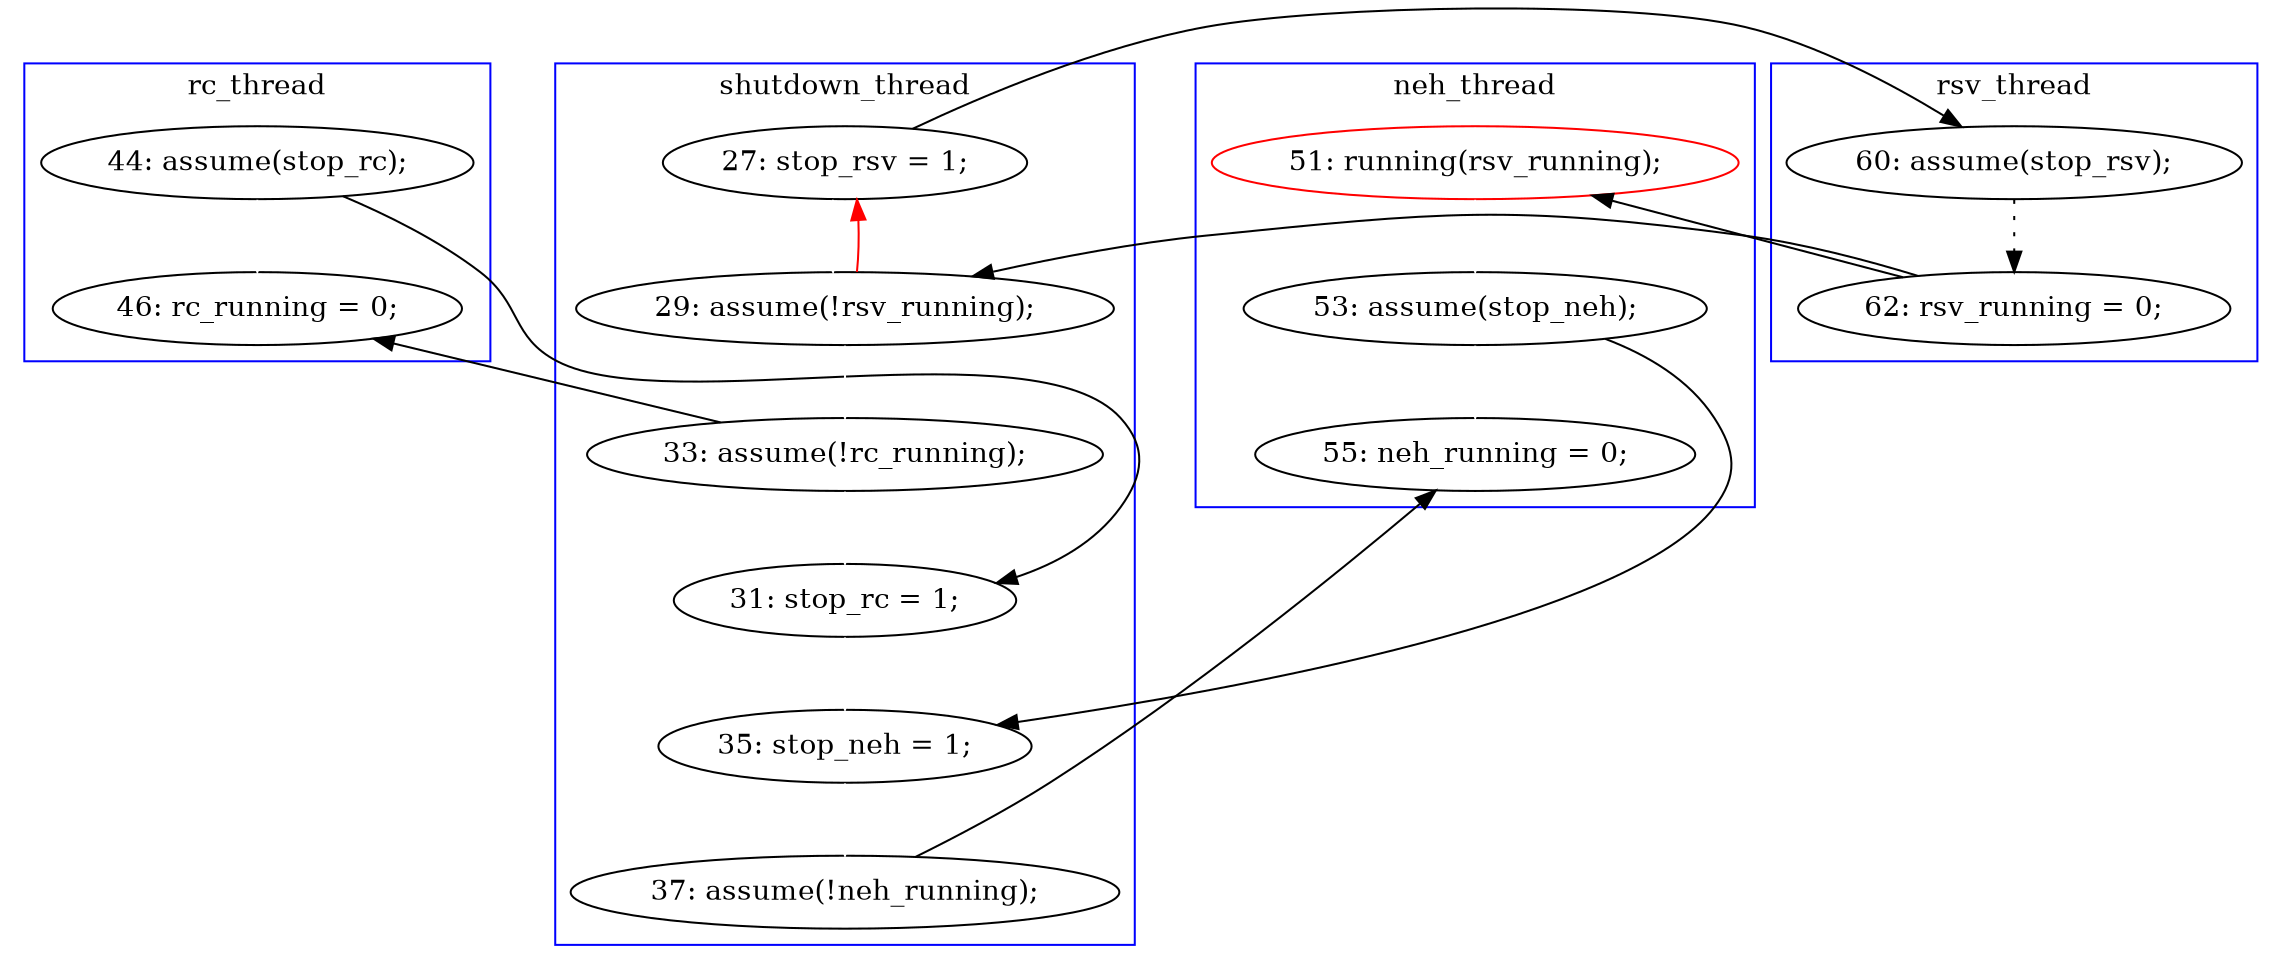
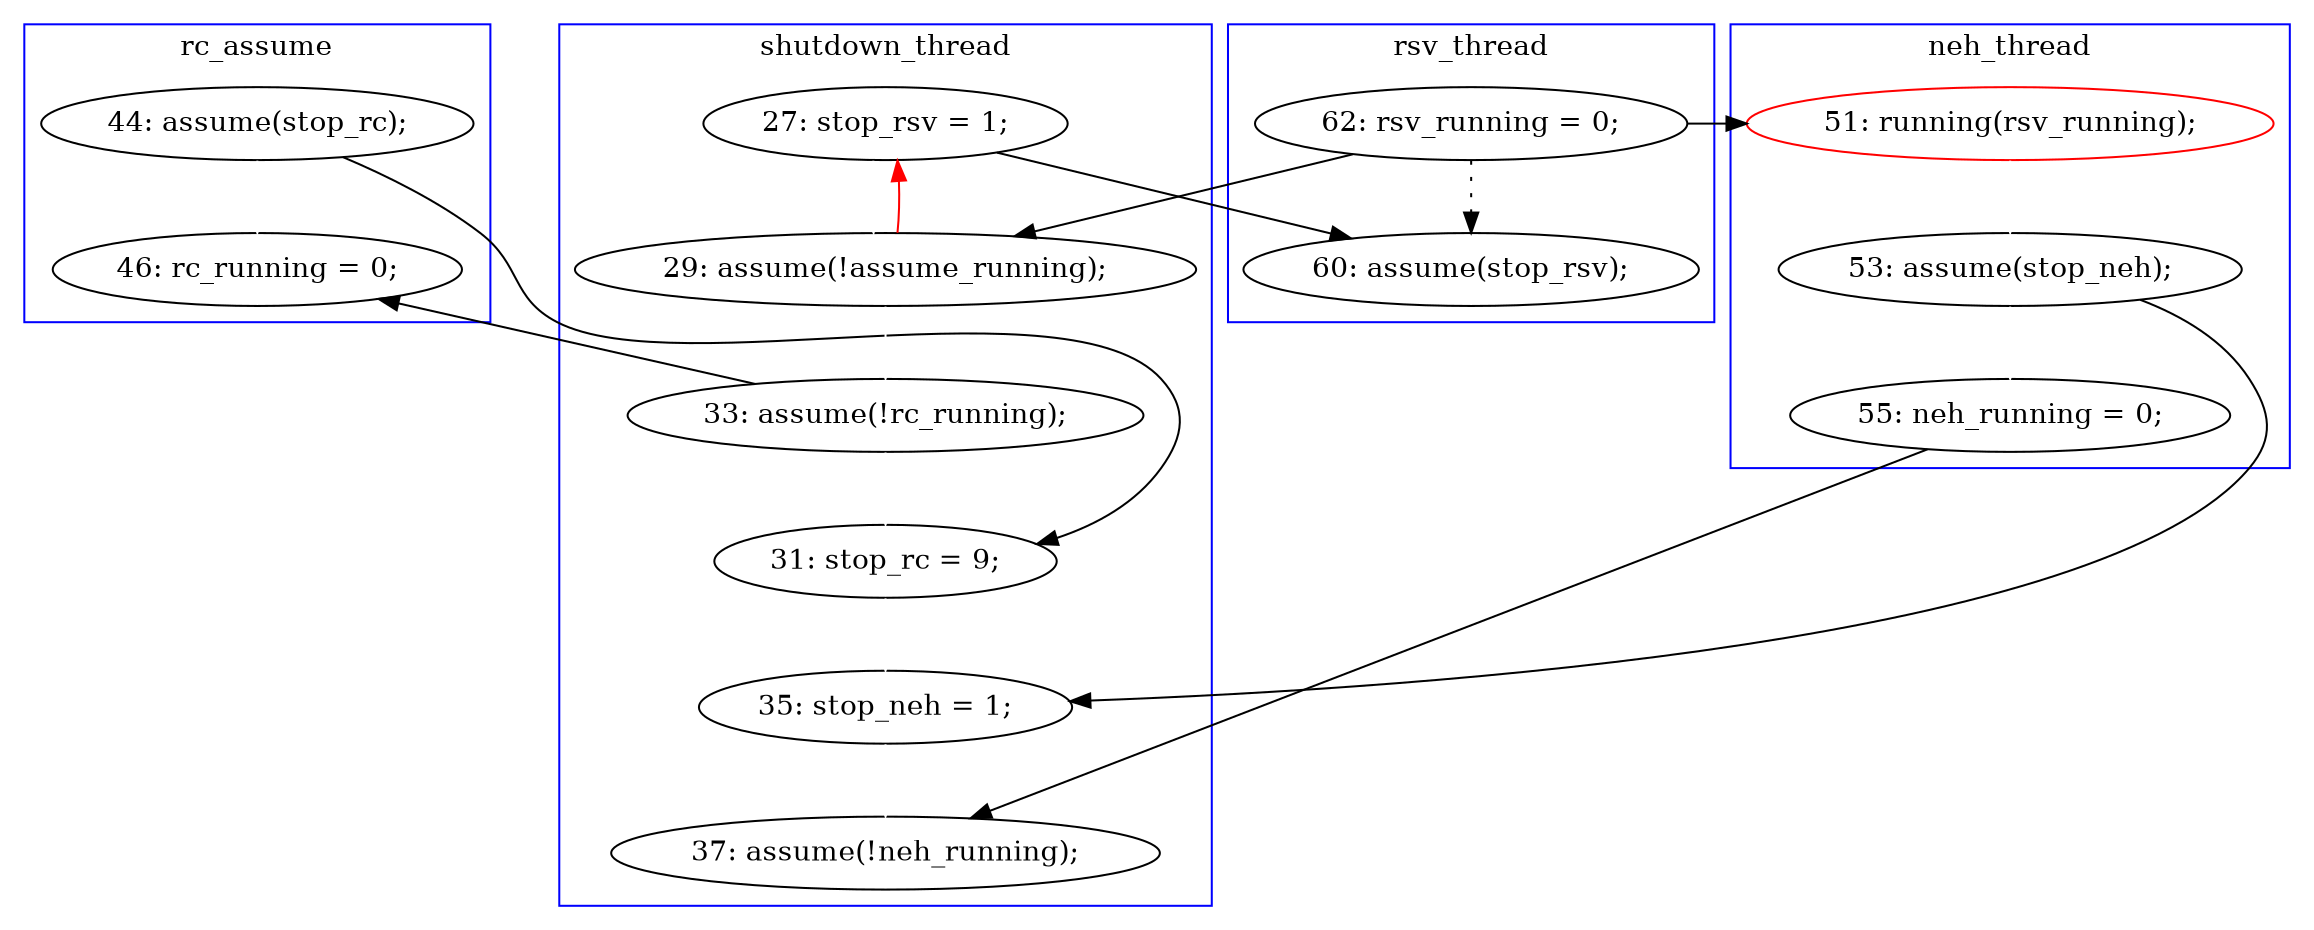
(257, 87) -> (257, 48)
(2014, 226) -> (1471, 187)
(845, 309) -> (886, 270)
(845, 600) -> (886, 561)
(1153, 713) -> (1459, 630)
